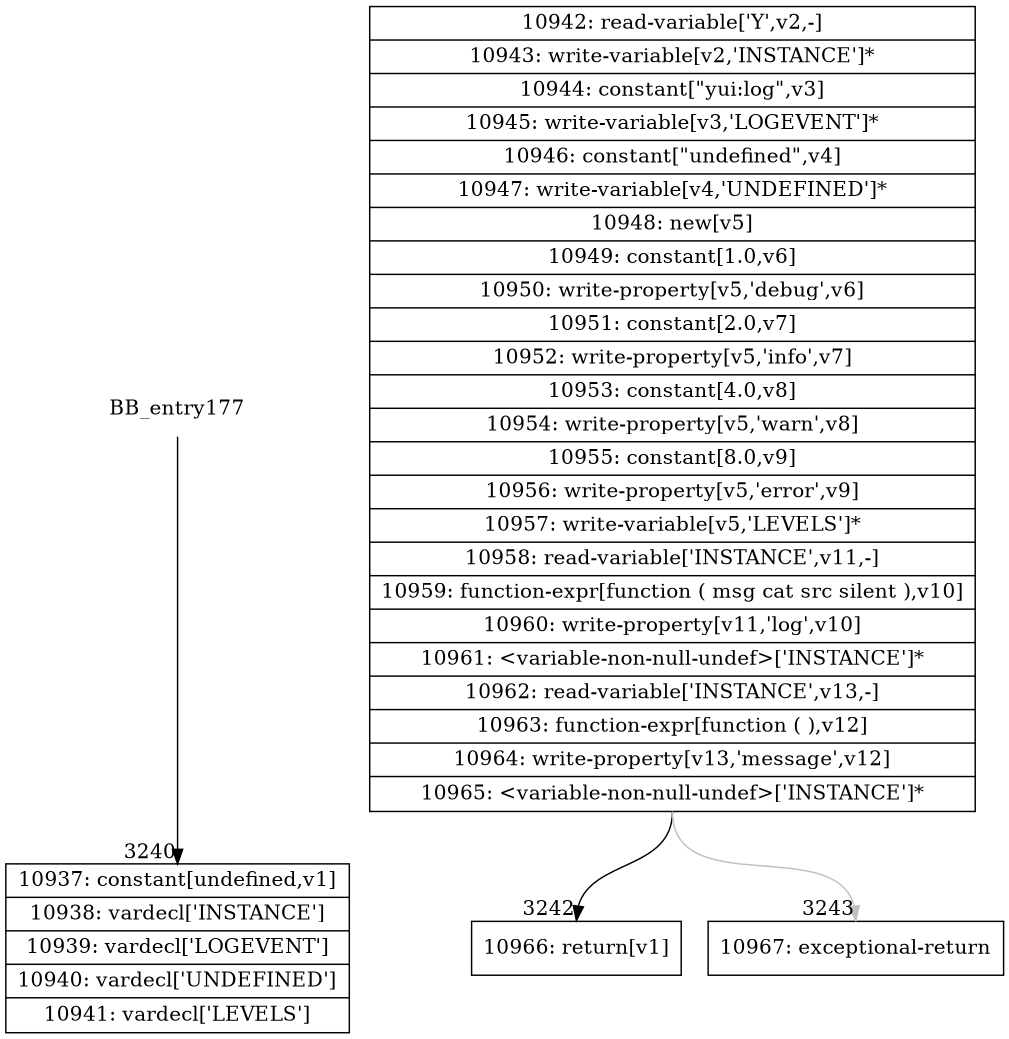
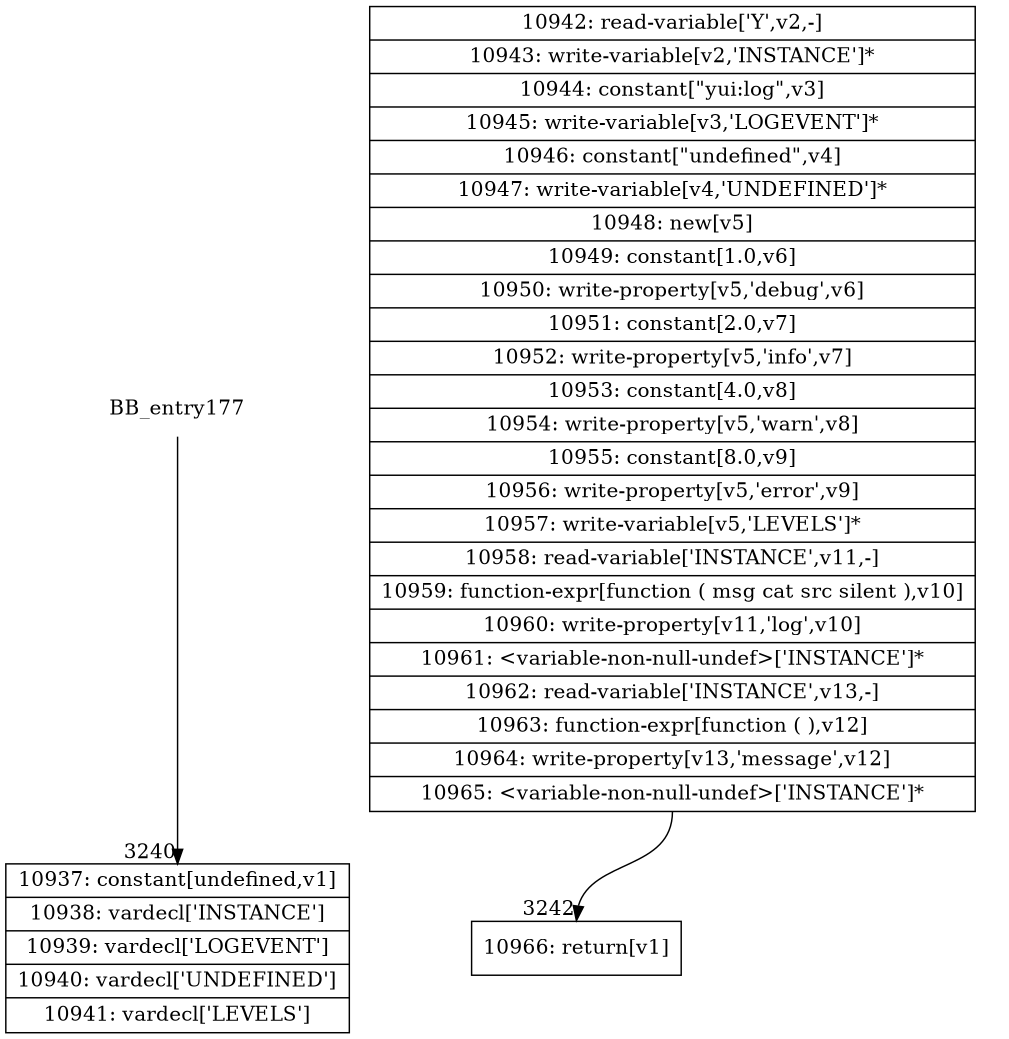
(856, 948) -> none
